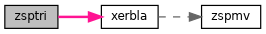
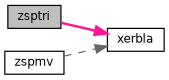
(174, 17) -> (80, 53)
